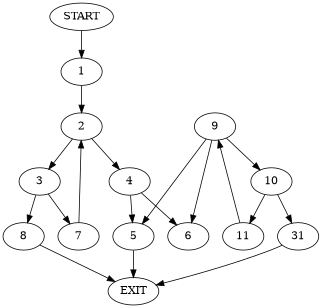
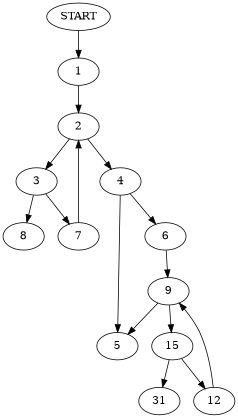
(203, 178) -> (167, 260)
(271, 181) -> (172, 346)
(243, 236) -> (214, 401)
(133, 291) -> none
